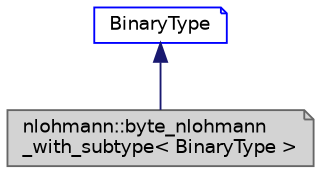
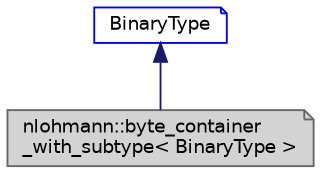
(161, 138) -> (161, 138)
